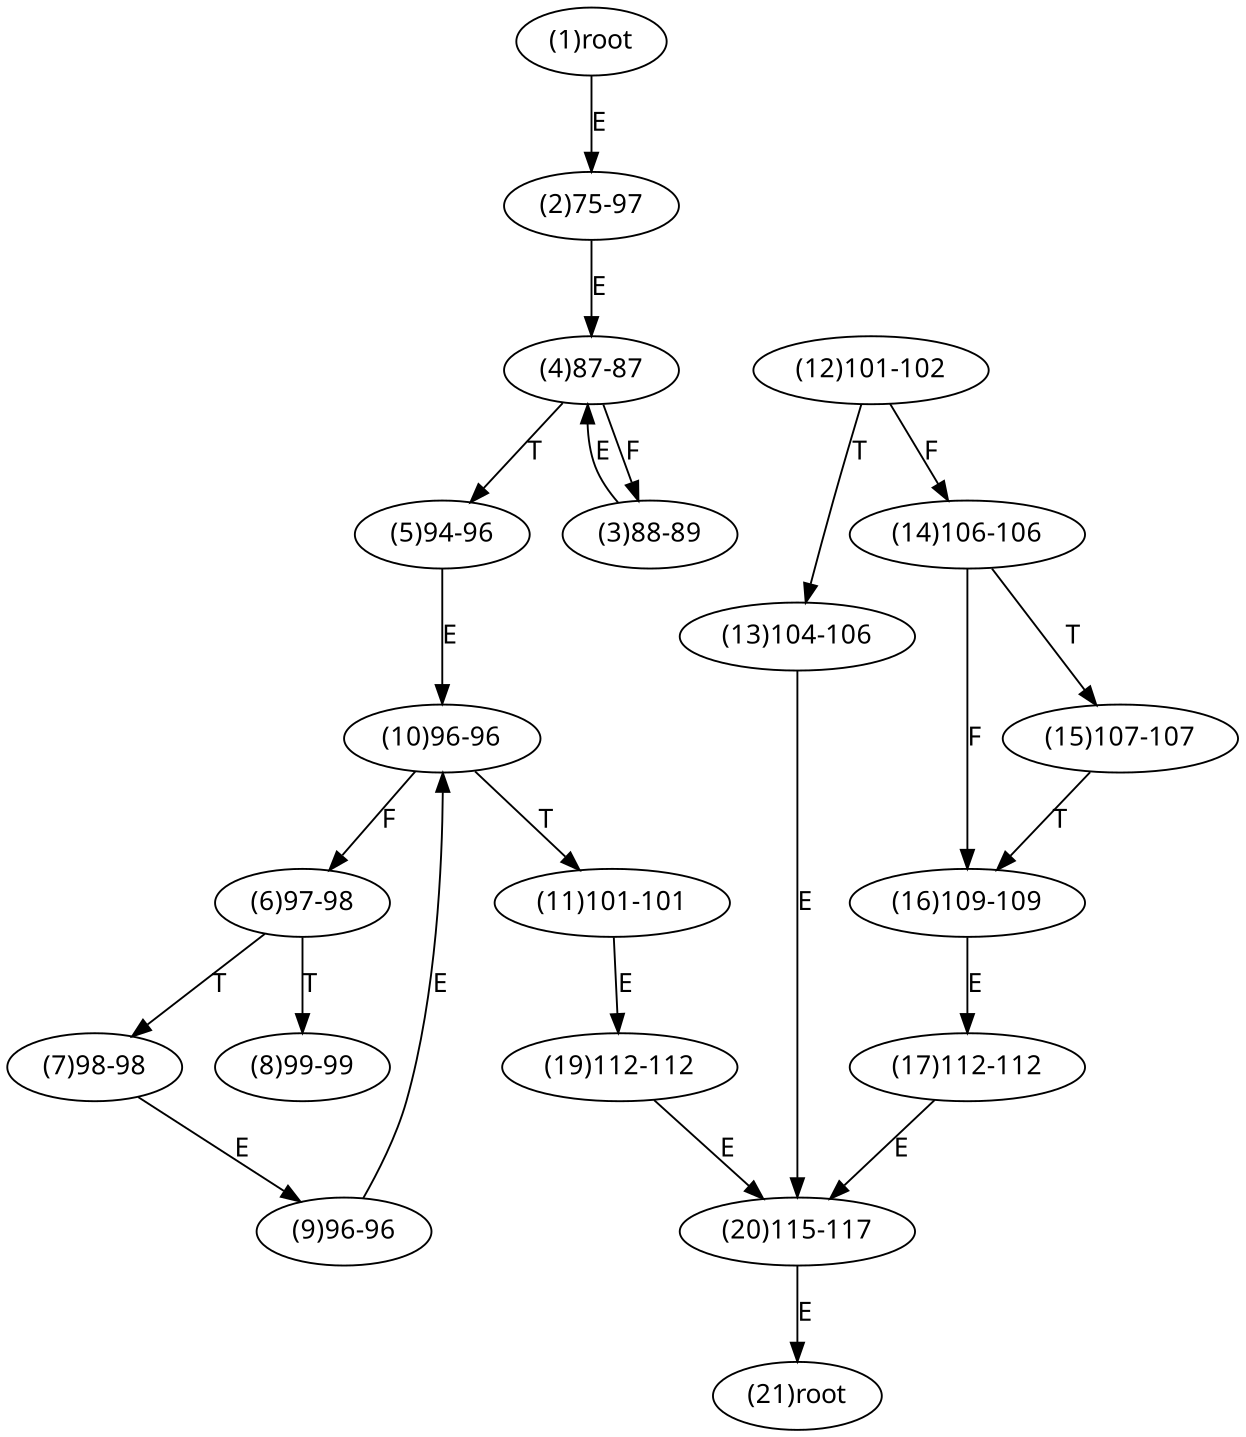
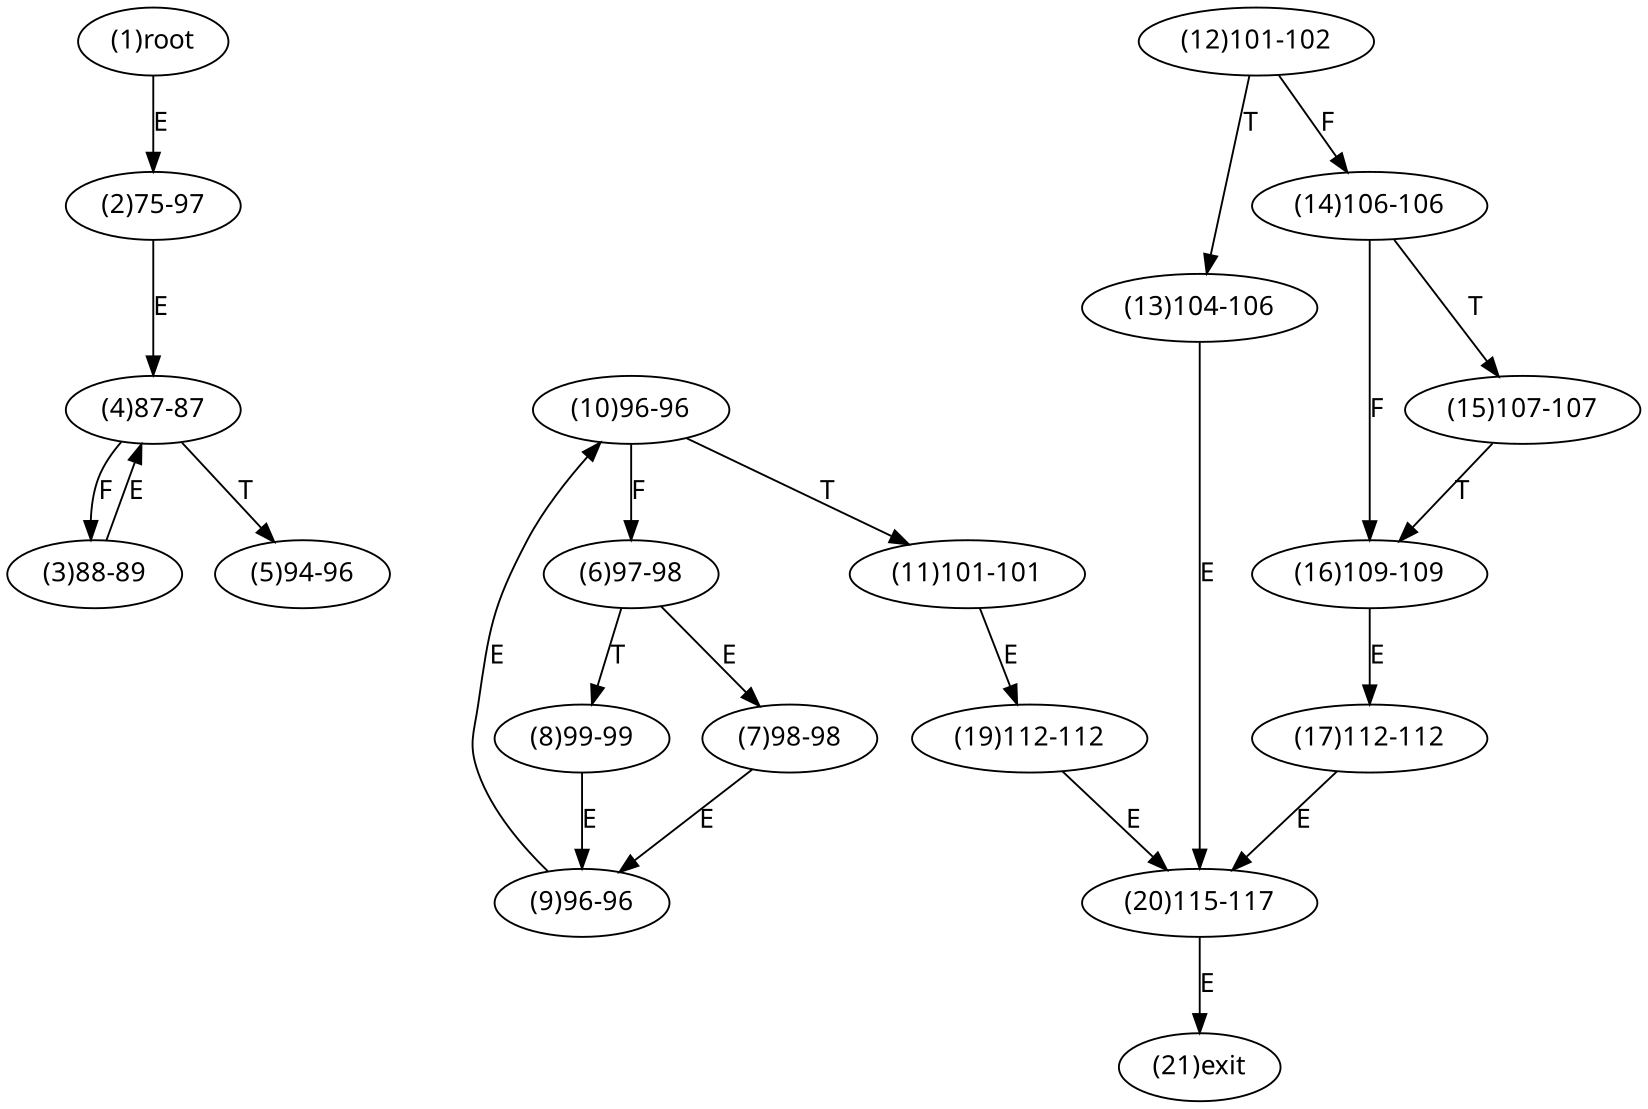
(442, 627) -> none
none -> (582, 811)
(219, 985) -> (729, 656)
(797, 1396) -> (1200, 1067)
